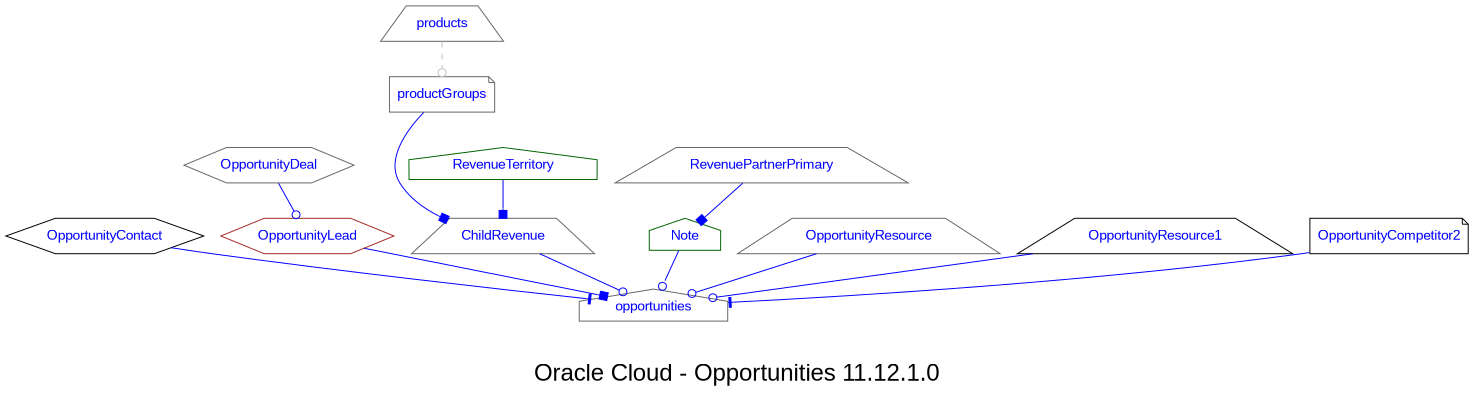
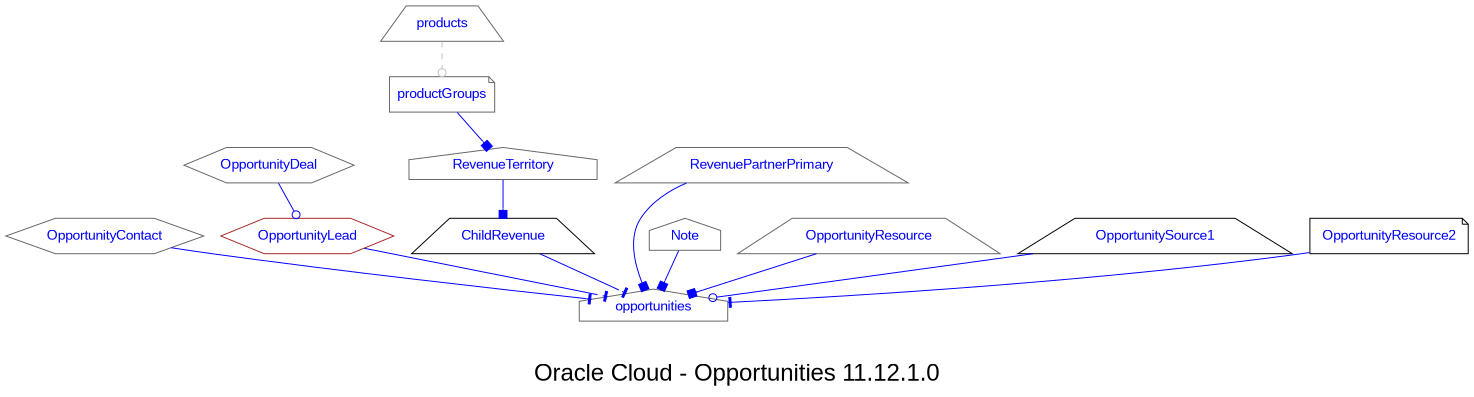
(503, 165) -> (503, 165)
(396, 169) -> (470, 127)
(724, 200) -> (639, 221)
(105, 236) -> (105, 236)
(503, 236) -> (503, 236)
(685, 236) -> (685, 236)
(1155, 236) -> (1155, 236)
(1389, 236) -> (1389, 236)
(672, 266) -> (672, 266)
(481, 271) -> (481, 271)
(579, 272) -> (579, 272)
(756, 273) -> (756, 273)
